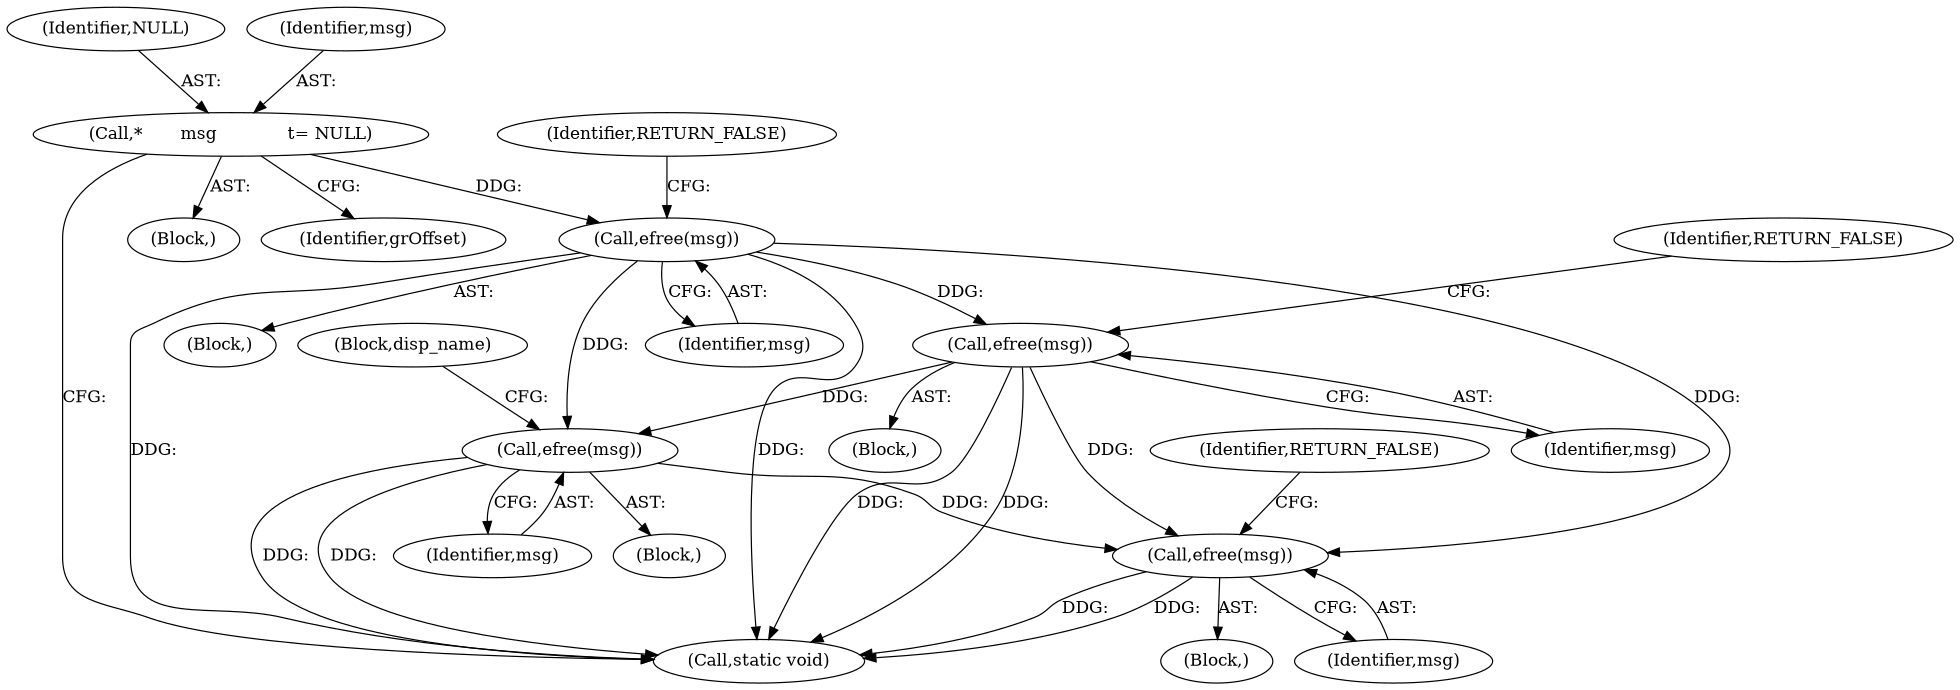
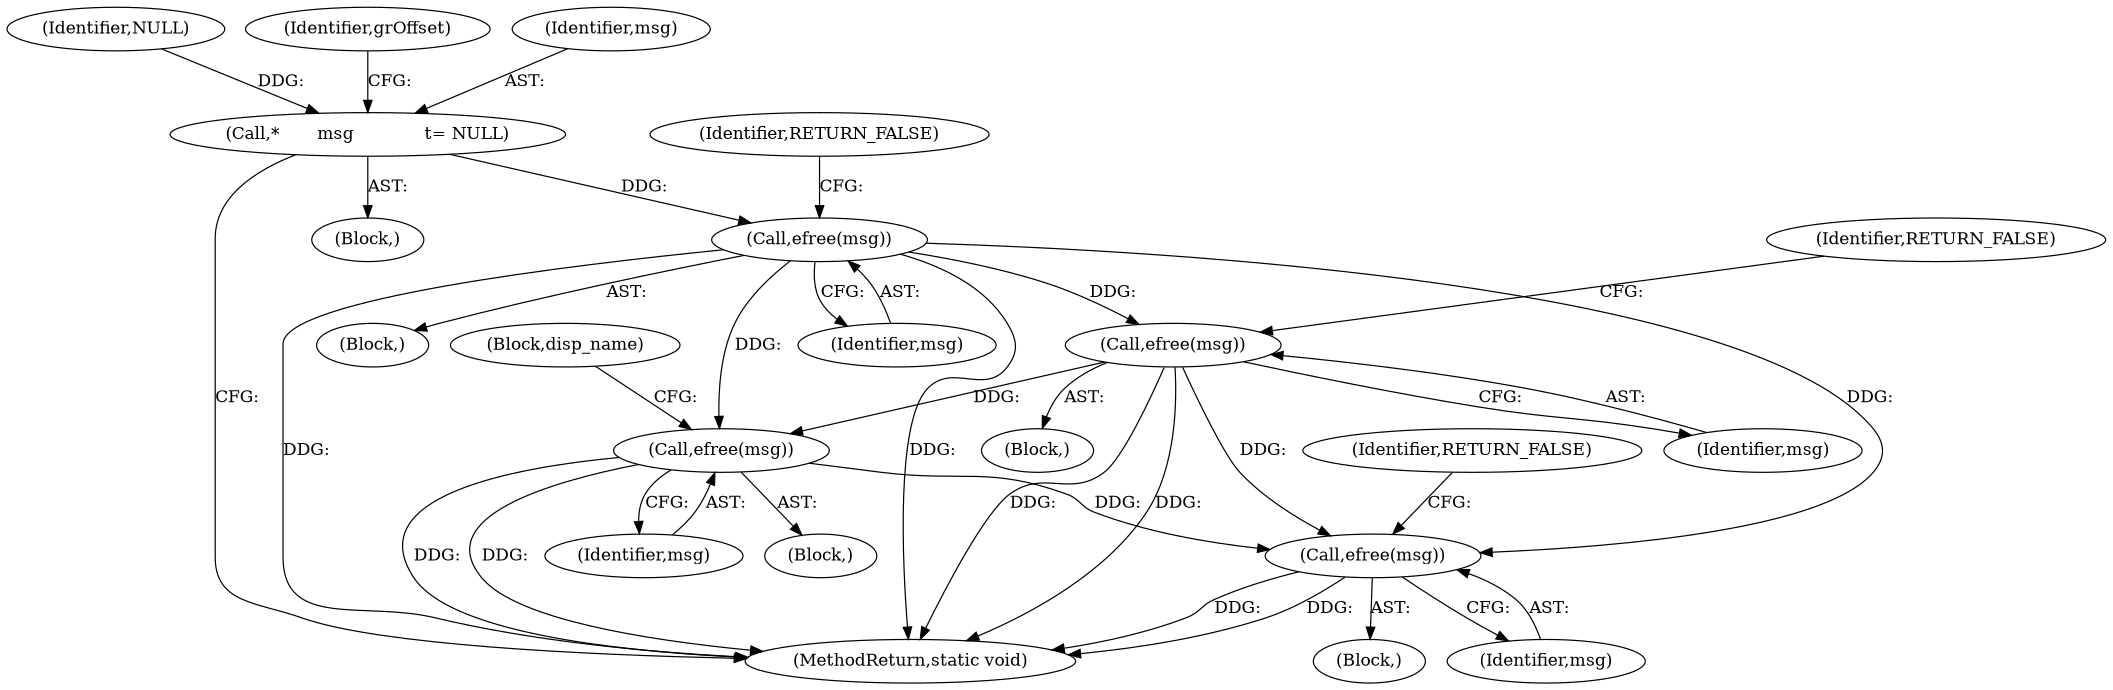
(204, 82) -> (284, 82)
(302, 184) -> (368, 76)
(759, 661) -> (910, 661)
